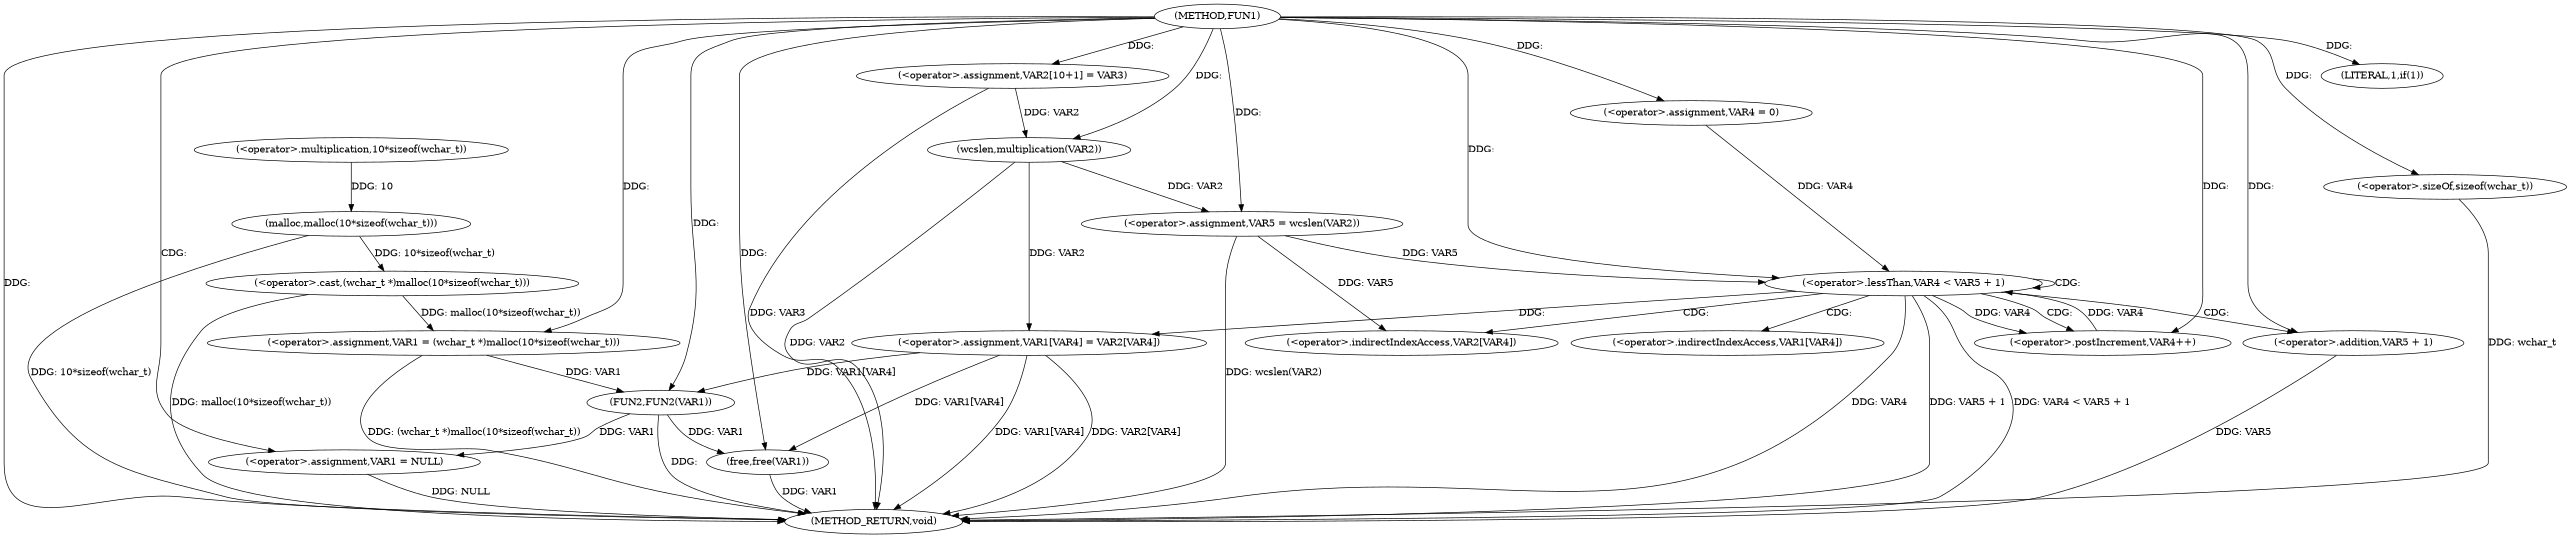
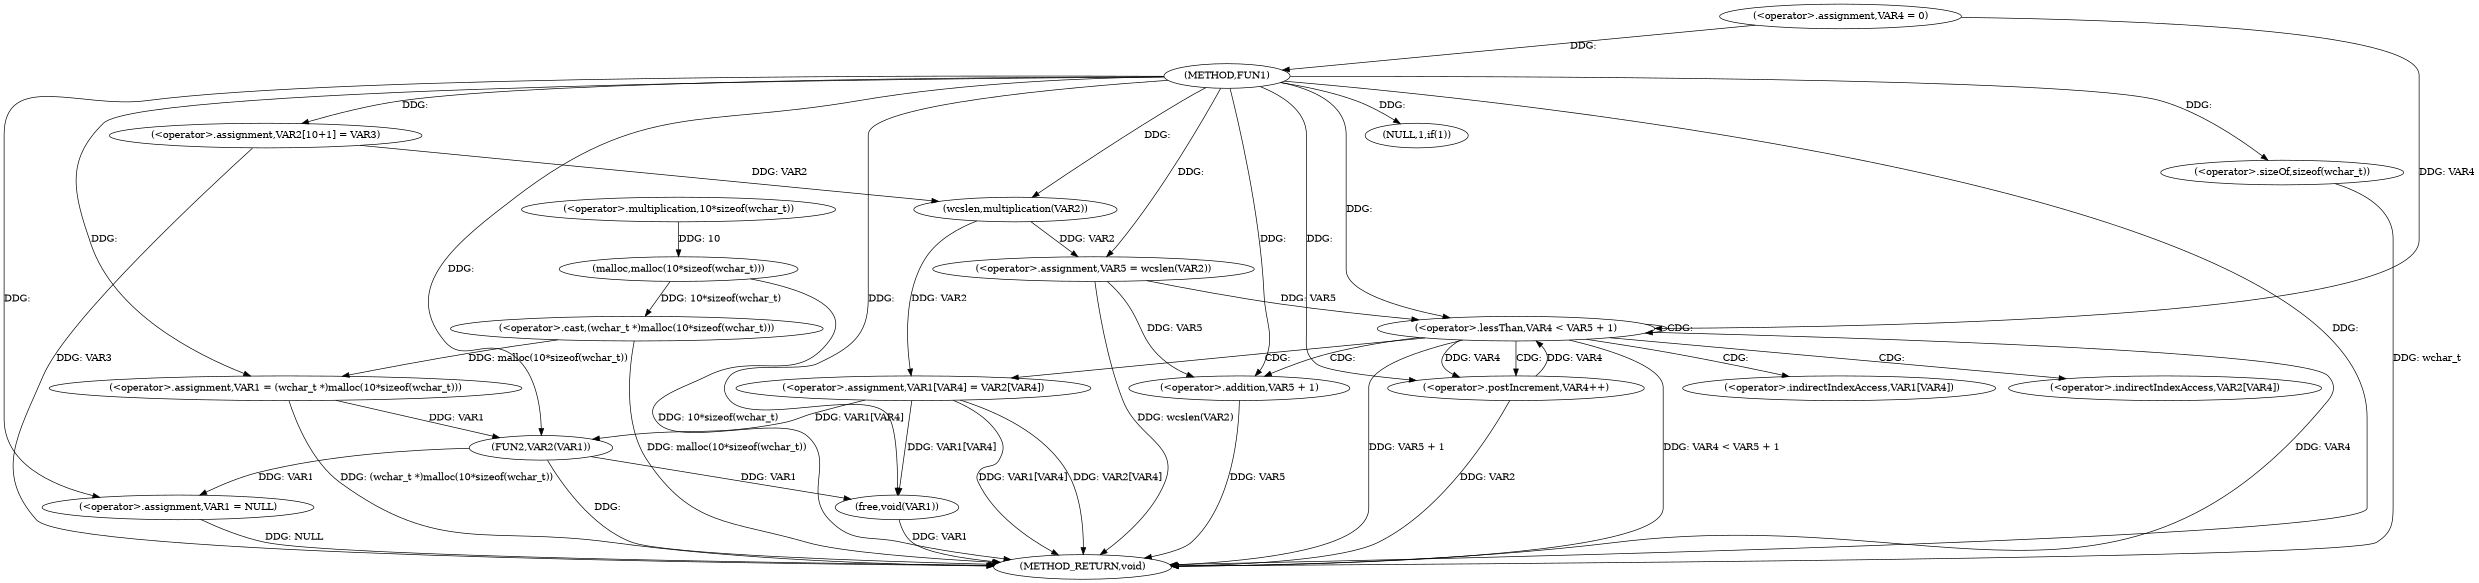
(1472, 40) -> (1522, 47)
(2382, 76) -> (1417, 136)
(176, 254) -> (19, 299)
(1319, 281) -> (1143, 332)
(1533, 313) -> (1279, 358)
(806, 320) -> (1375, 543)
(661, 403) -> (541, 448)
(768, 462) -> (897, 507)
